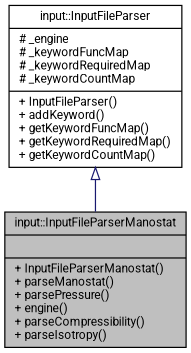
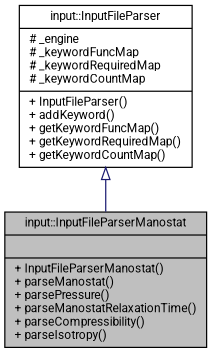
(42, 309) -> (106, 309)
